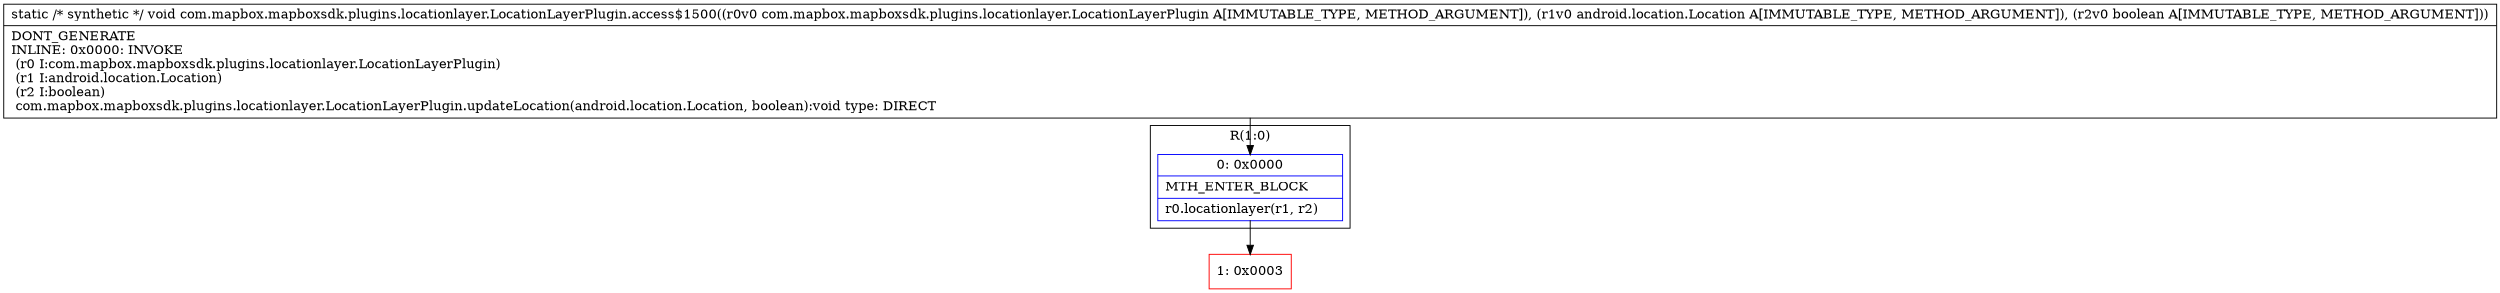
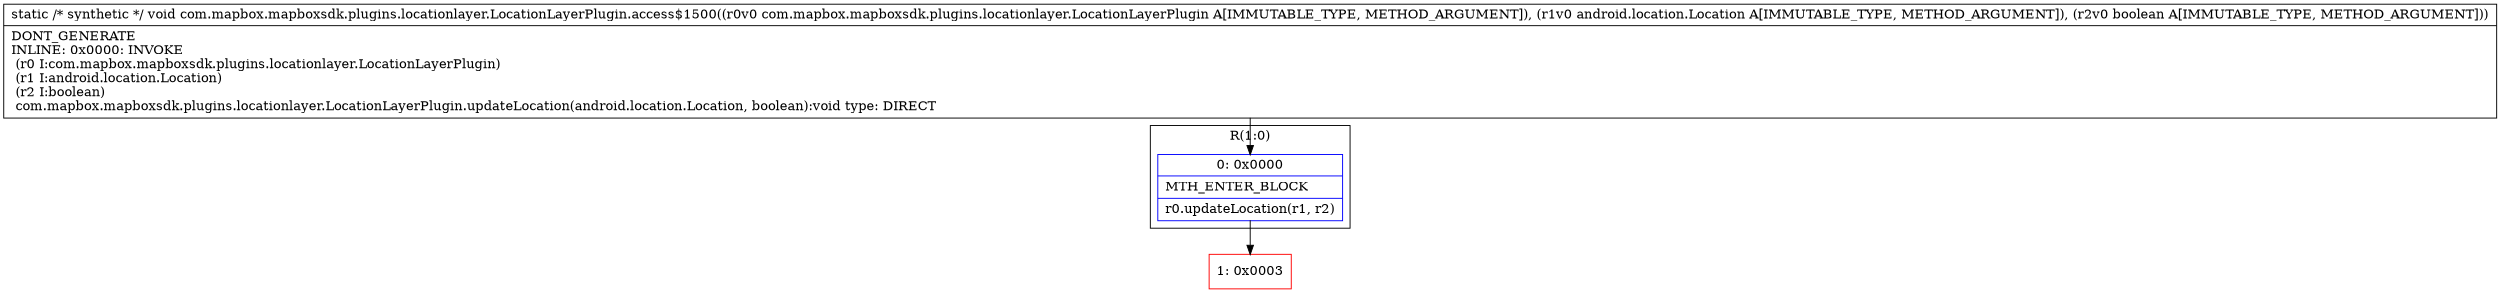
(1242, 209) -> (1250, 209)
